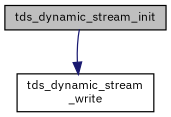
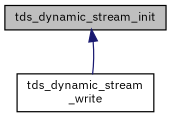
(77, 46) -> (94, 58)
